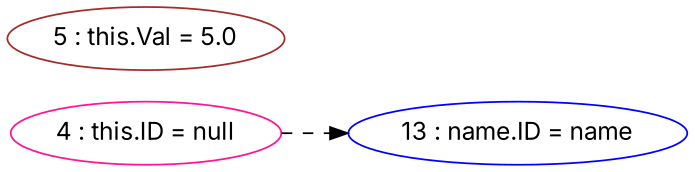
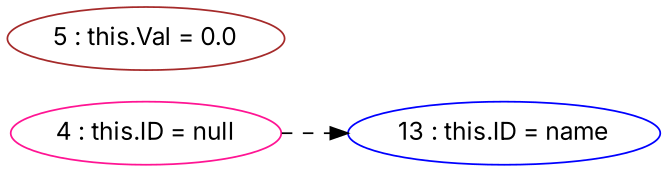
(146, 39) -> (146, 39)
(518, 133) -> (504, 133)
